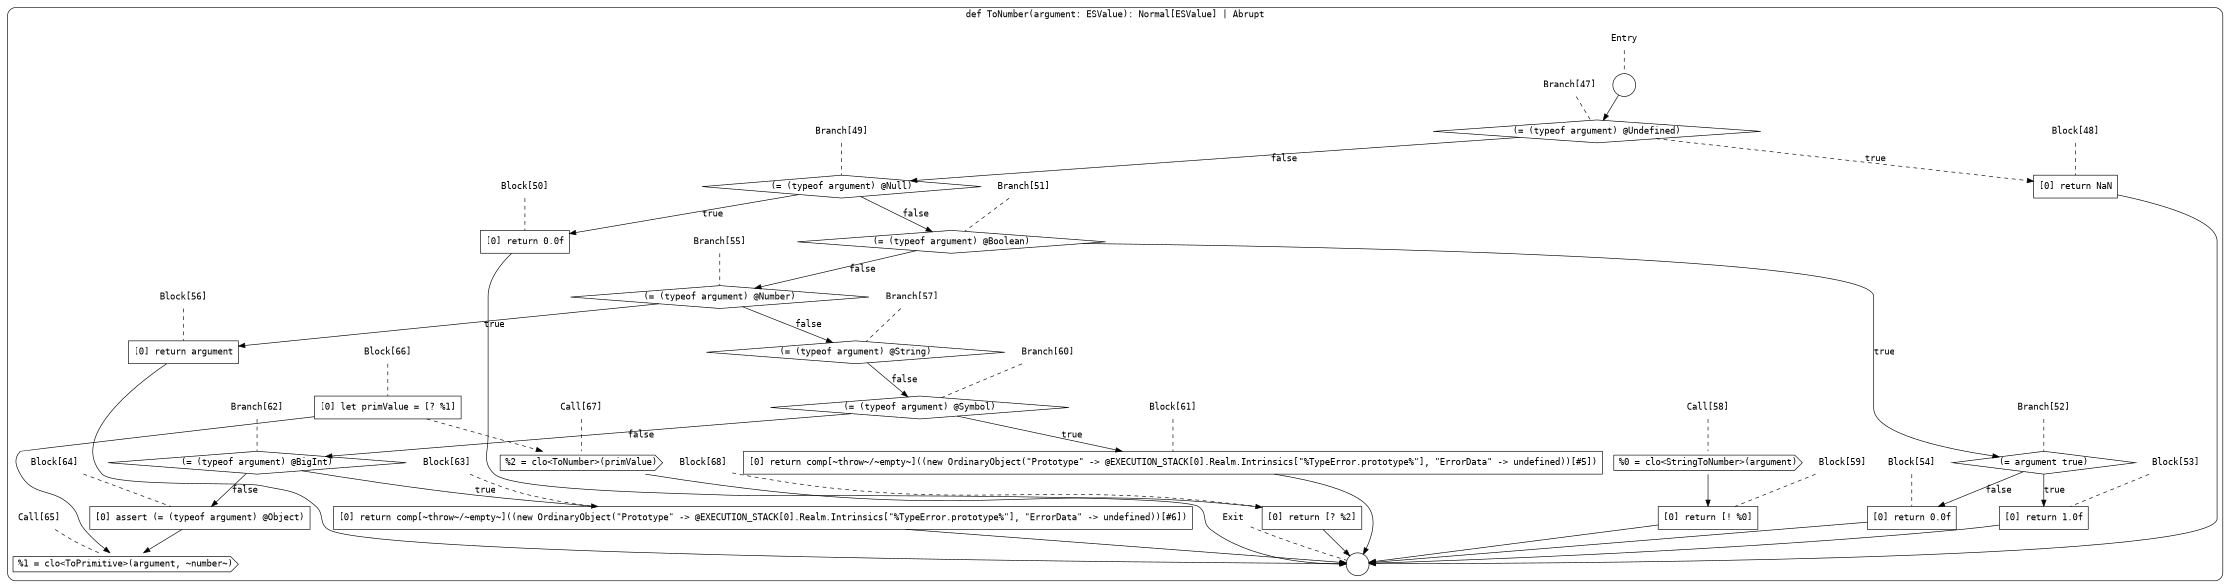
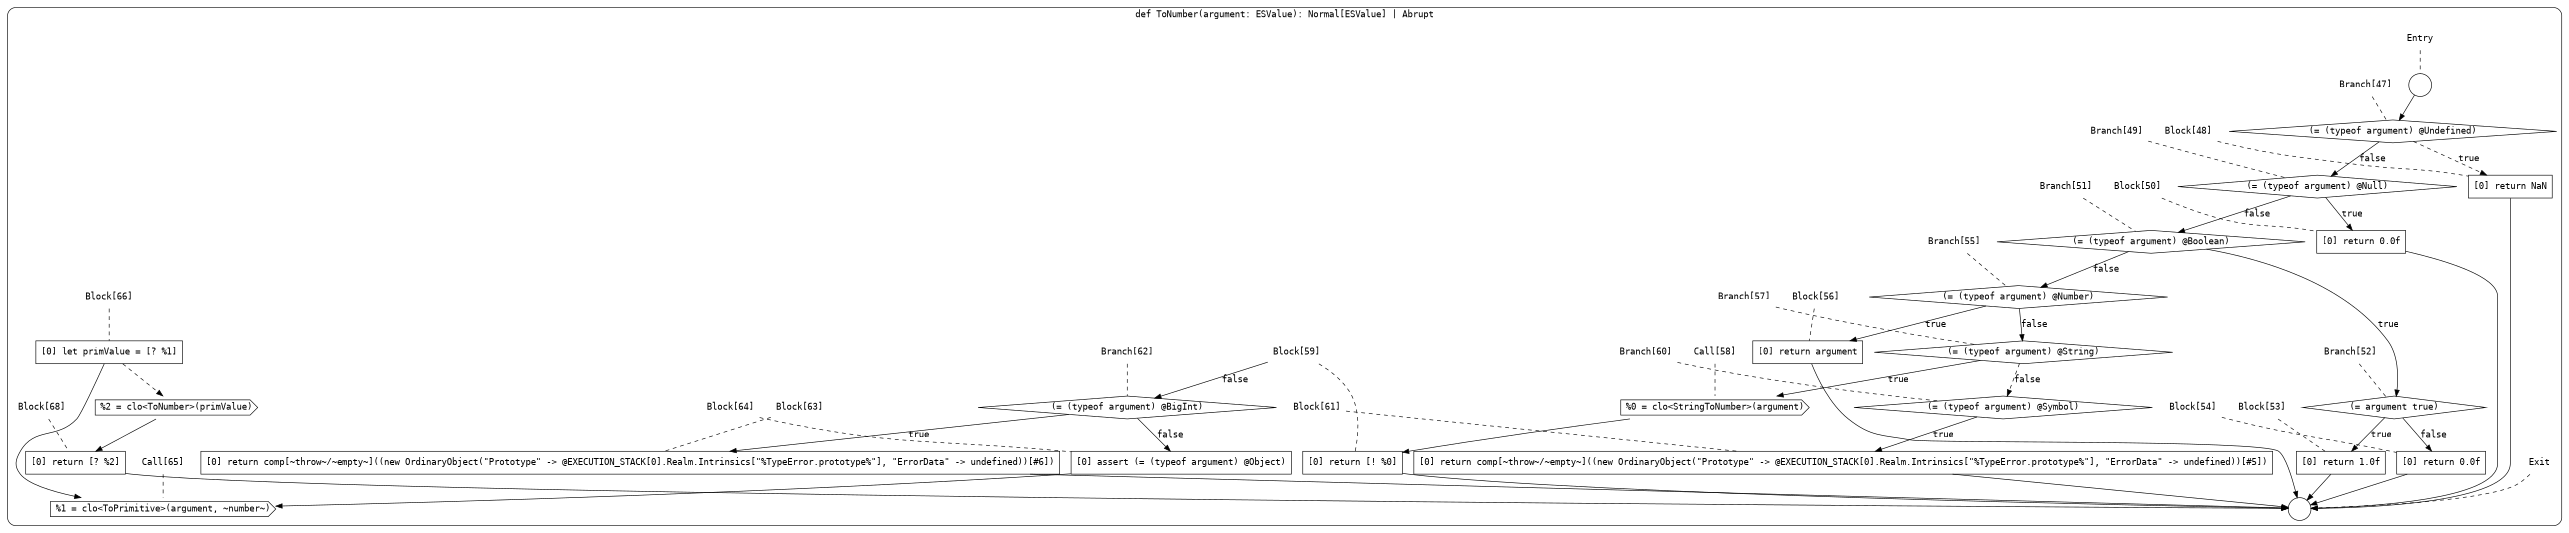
(885, 378) -> (2014, 377)
none -> (1882, 378)
(581, 407) -> none
(592, 435) -> (1214, 379)
